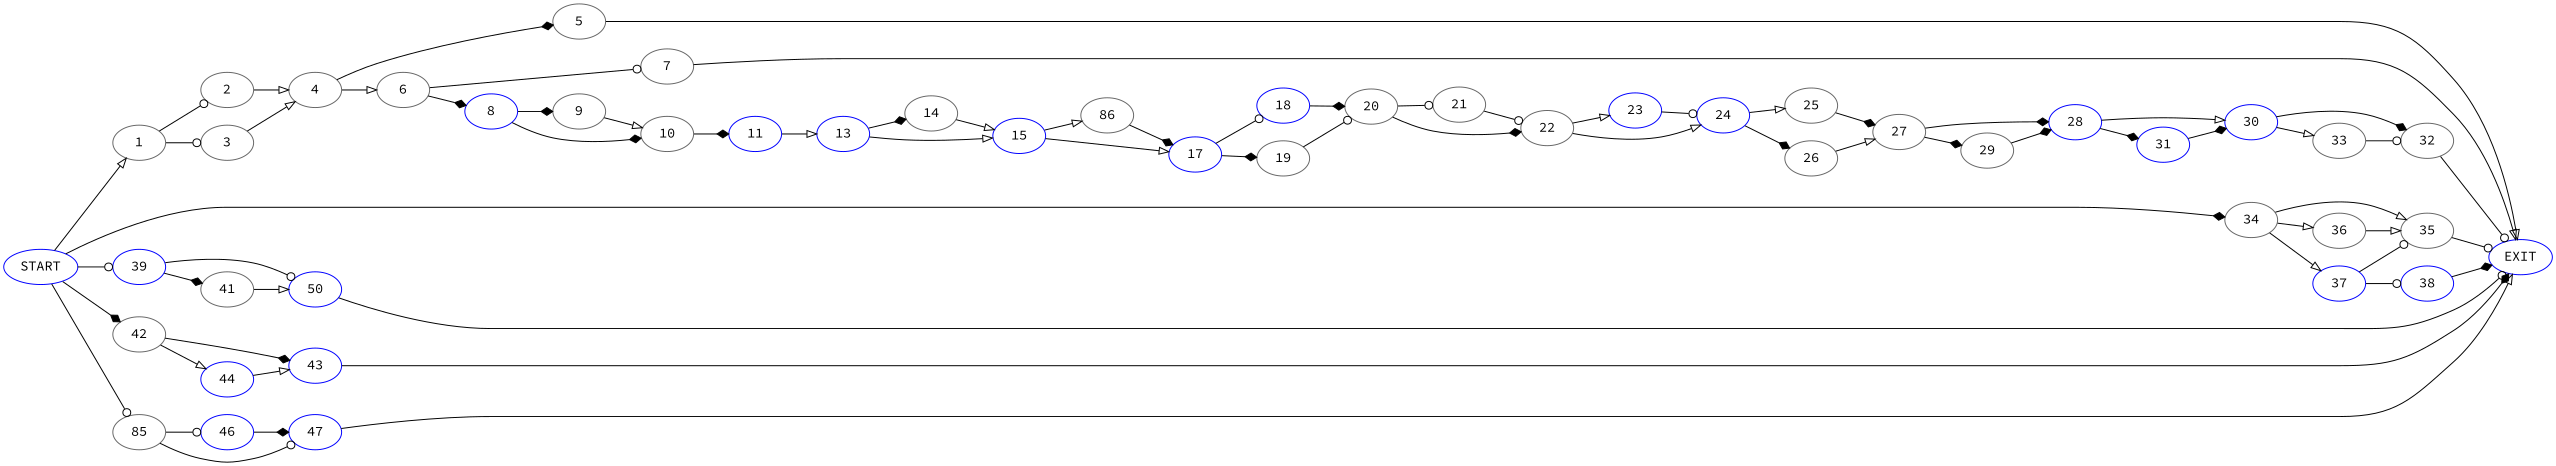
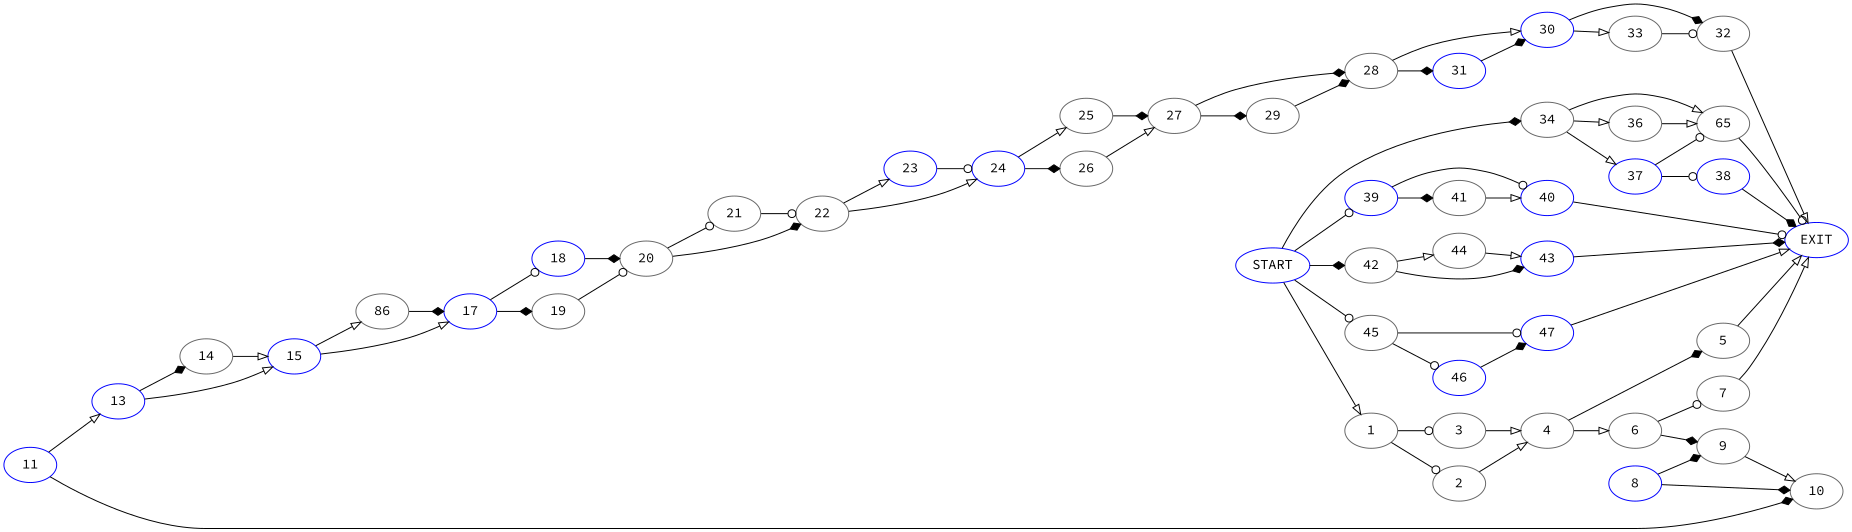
(441, 99) -> (1673, 437)
(2075, 122) -> (1371, 71)
(705, 134) -> (912, 528)
(2471, 195) -> (1768, 132)
(2427, 231) -> (1723, 124)
(315, 289) -> (1547, 198)
(227, 379) -> (1459, 251)
(139, 432) -> (1371, 333)
